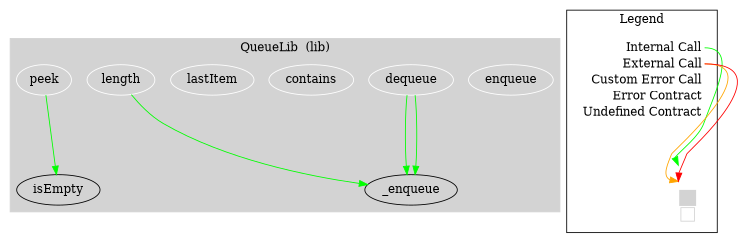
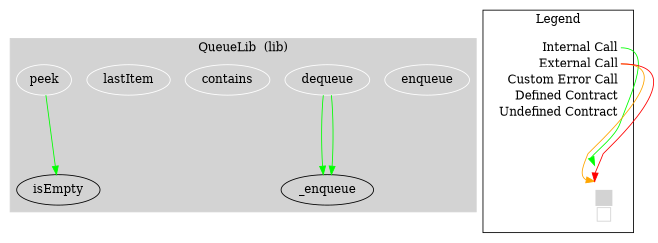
(121, 80) -> none
(657, 96) -> (567, 96)
